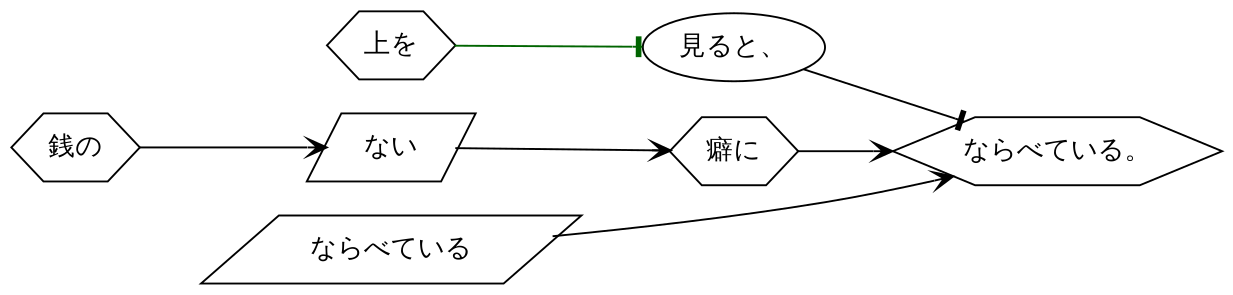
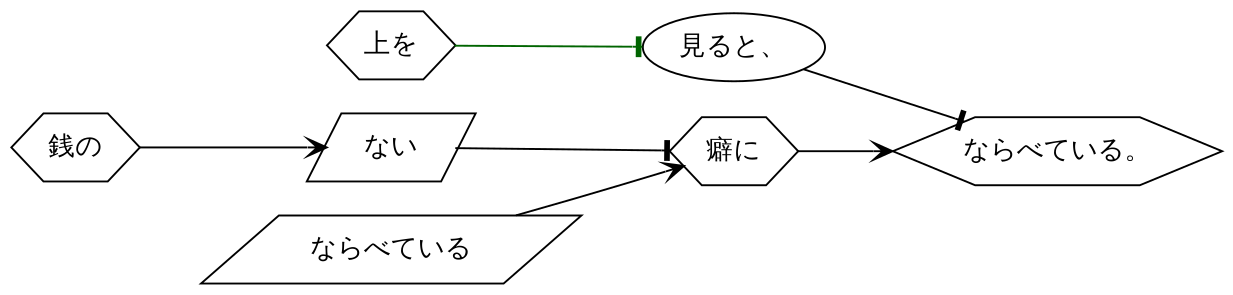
(558, 149) -> (558, 149)
(744, 214) -> (591, 194)
